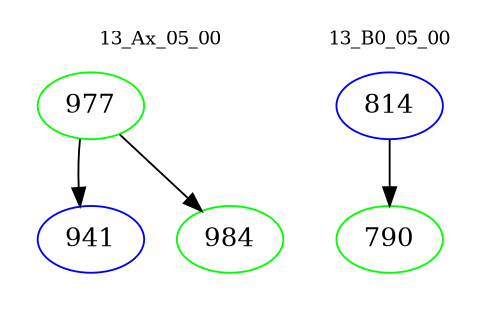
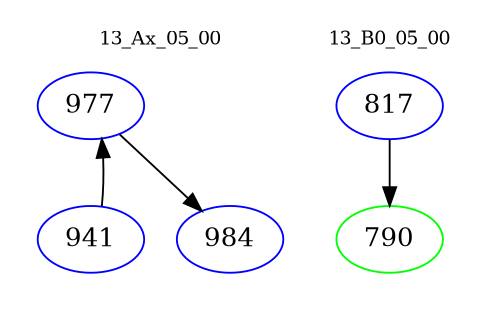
(91, 106) -> (91, 106)
(390, 106) -> (390, 106)
(79, 163) -> (103, 182)
(230, 239) -> (230, 239)
